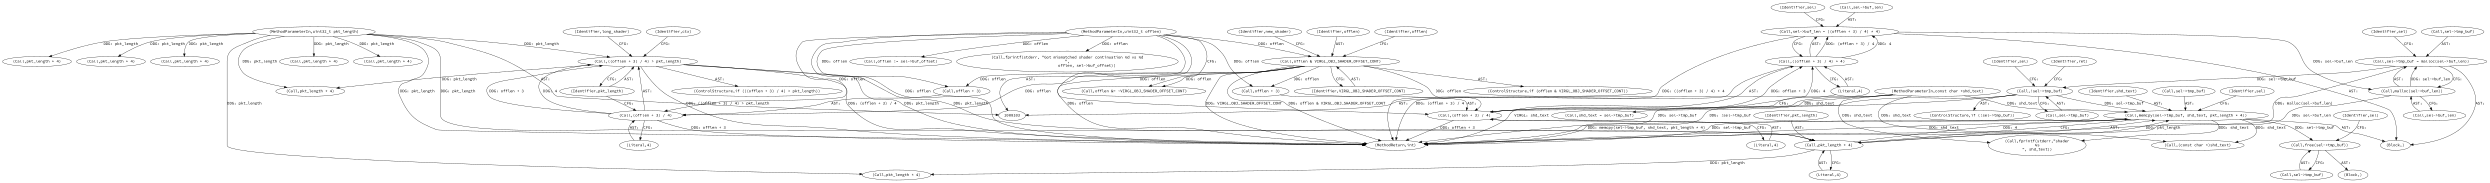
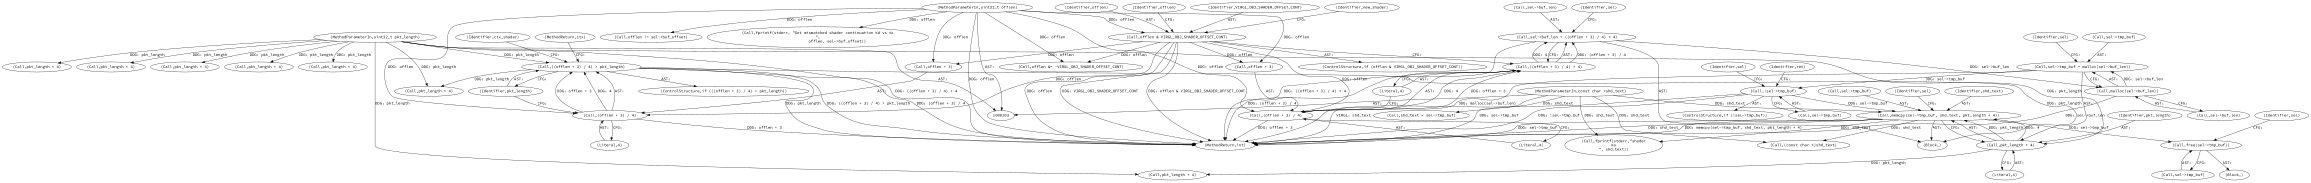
(602, 32) -> (493, 37)
(673, 32) -> (565, 37)
(1213, 62) -> (1052, 37)
(1333, 77) -> (1362, 54)
(417, 91) -> (926, 91)
